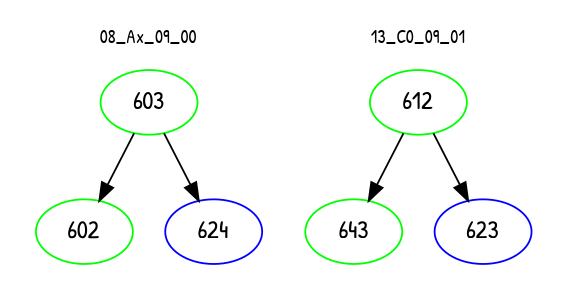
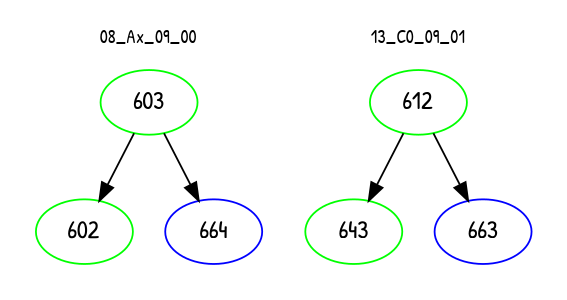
(214, 232) -> (214, 232)
(483, 232) -> (483, 232)
